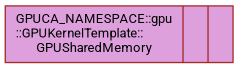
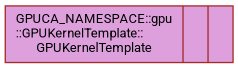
(94, 48) -> (94, 48)
